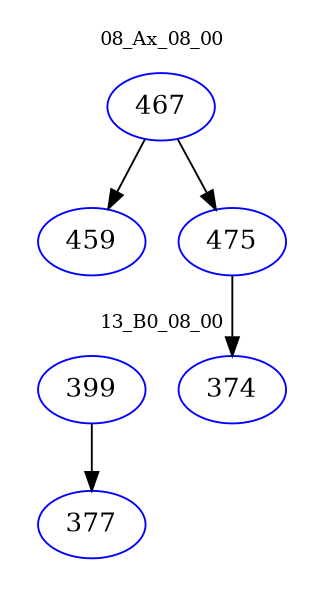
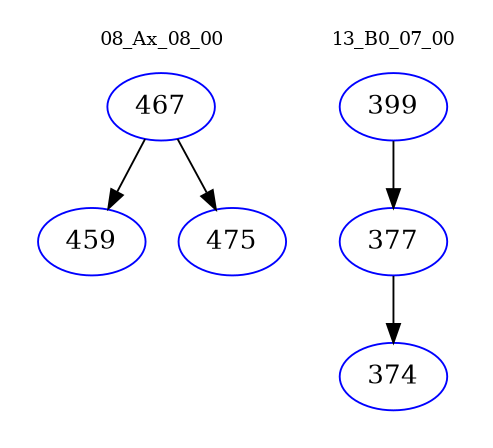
(232, 317) -> (393, 300)
(162, 323) -> (393, 40)
